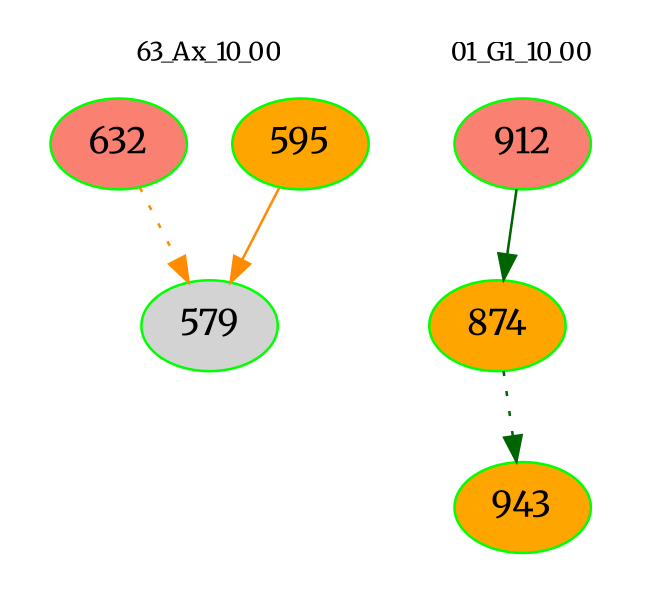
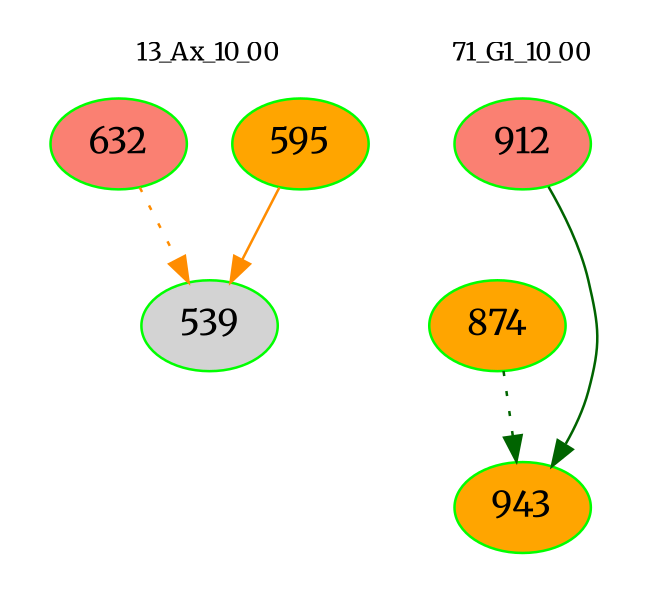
(210, 54) -> (210, 54)
(523, 54) -> (523, 54)
(512, 222) -> (595, 314)
(210, 326) -> (210, 326)
